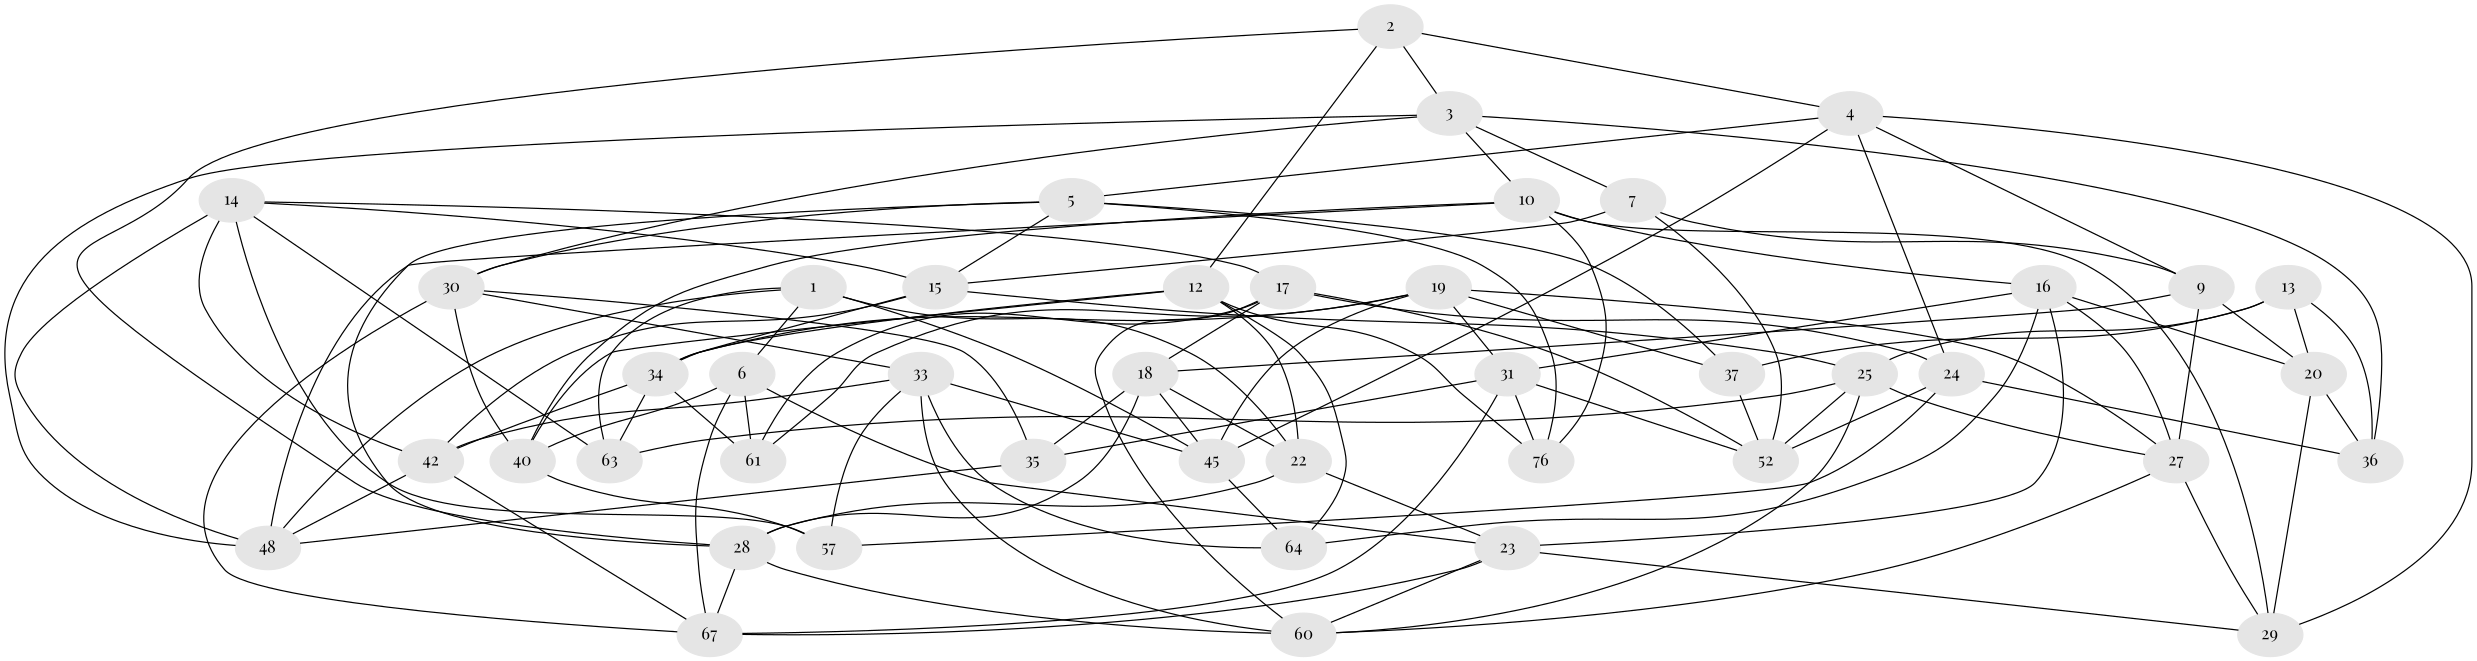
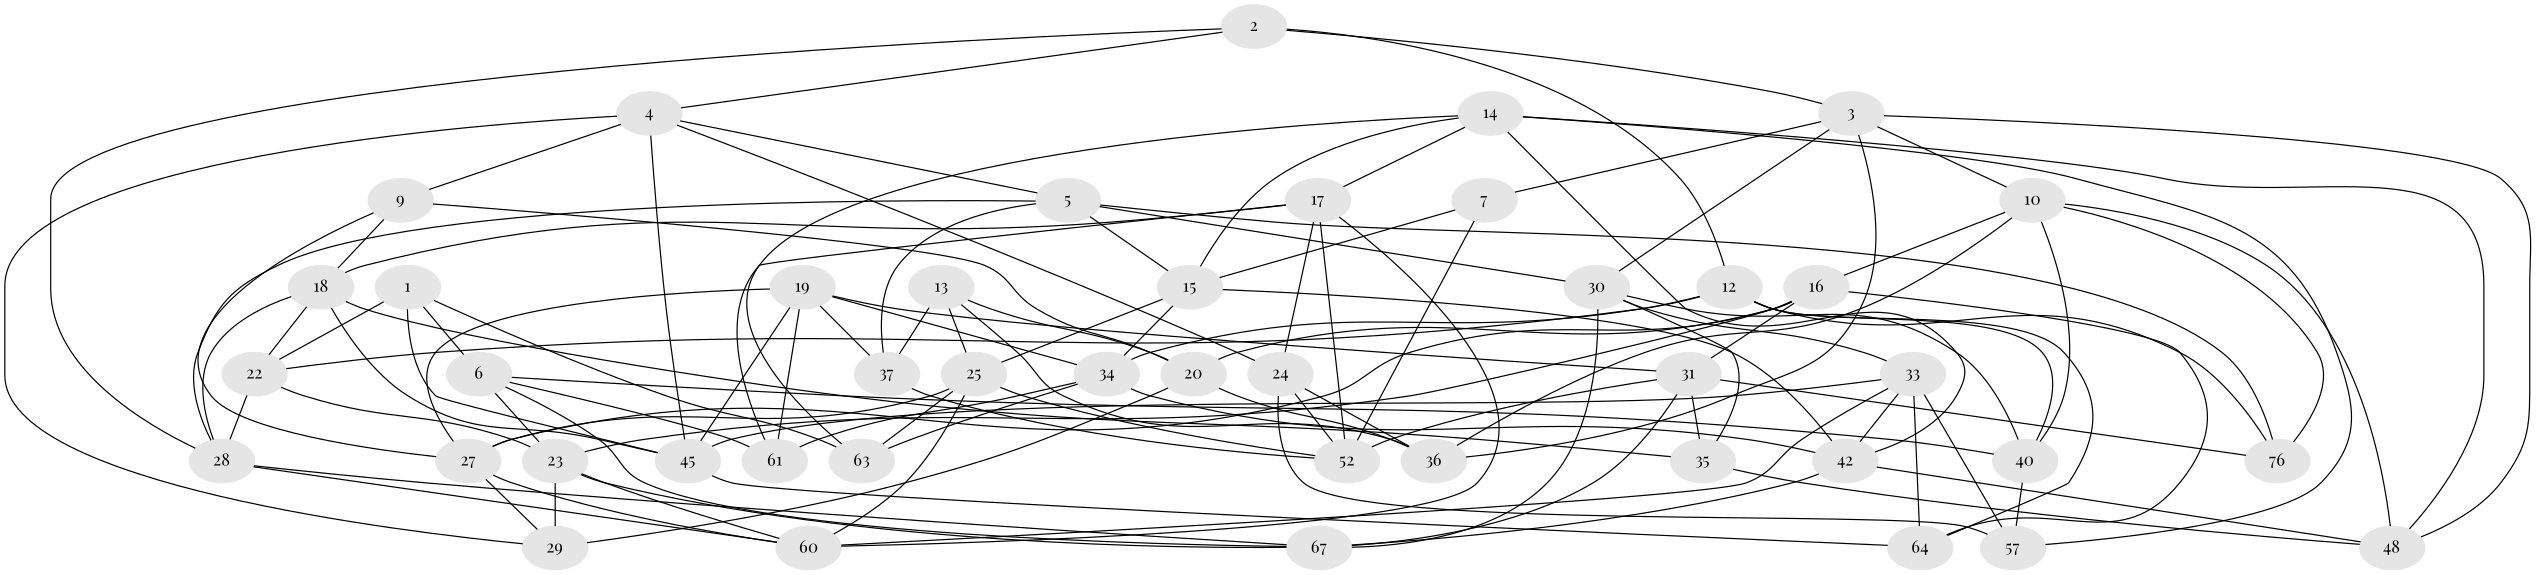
(1892, 242) -> none
(2069, 259) -> (1722, 335)
(503, 349) -> none
